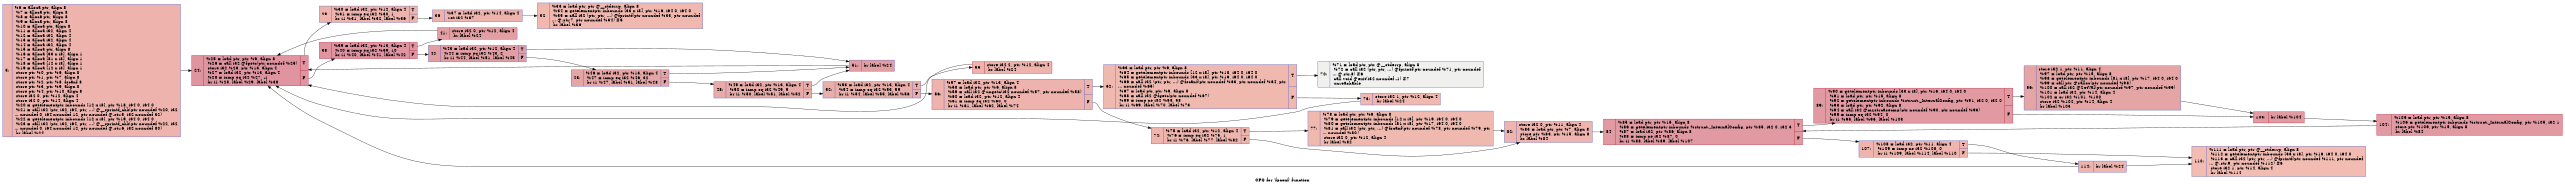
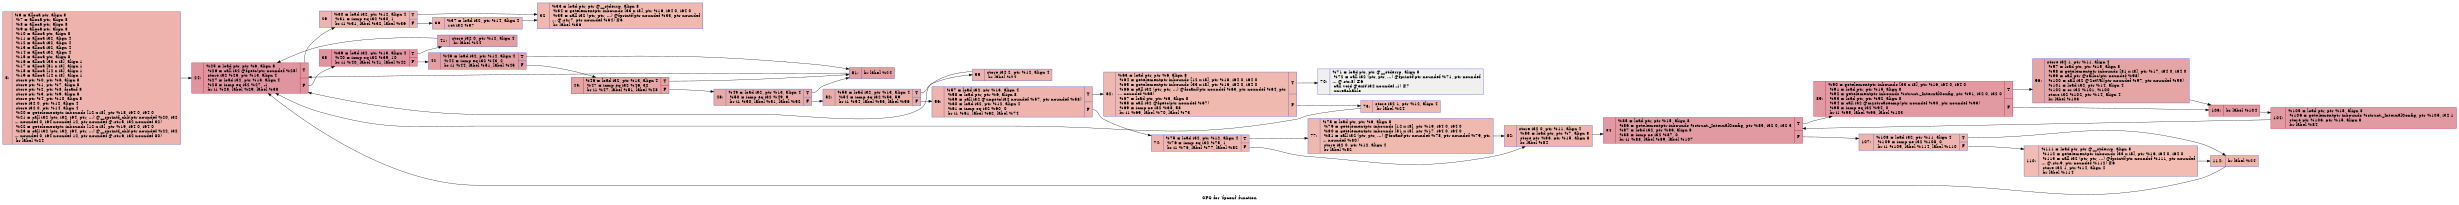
none -> (476, 14)
(1012, 68) -> (1012, 75)
(620, 78) -> (620, 85)
(2158, 165) -> (2203, 161)
